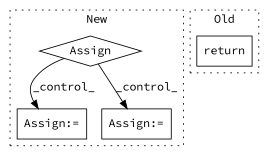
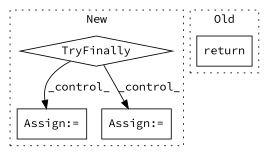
(90, 51) -> (96, 51)
